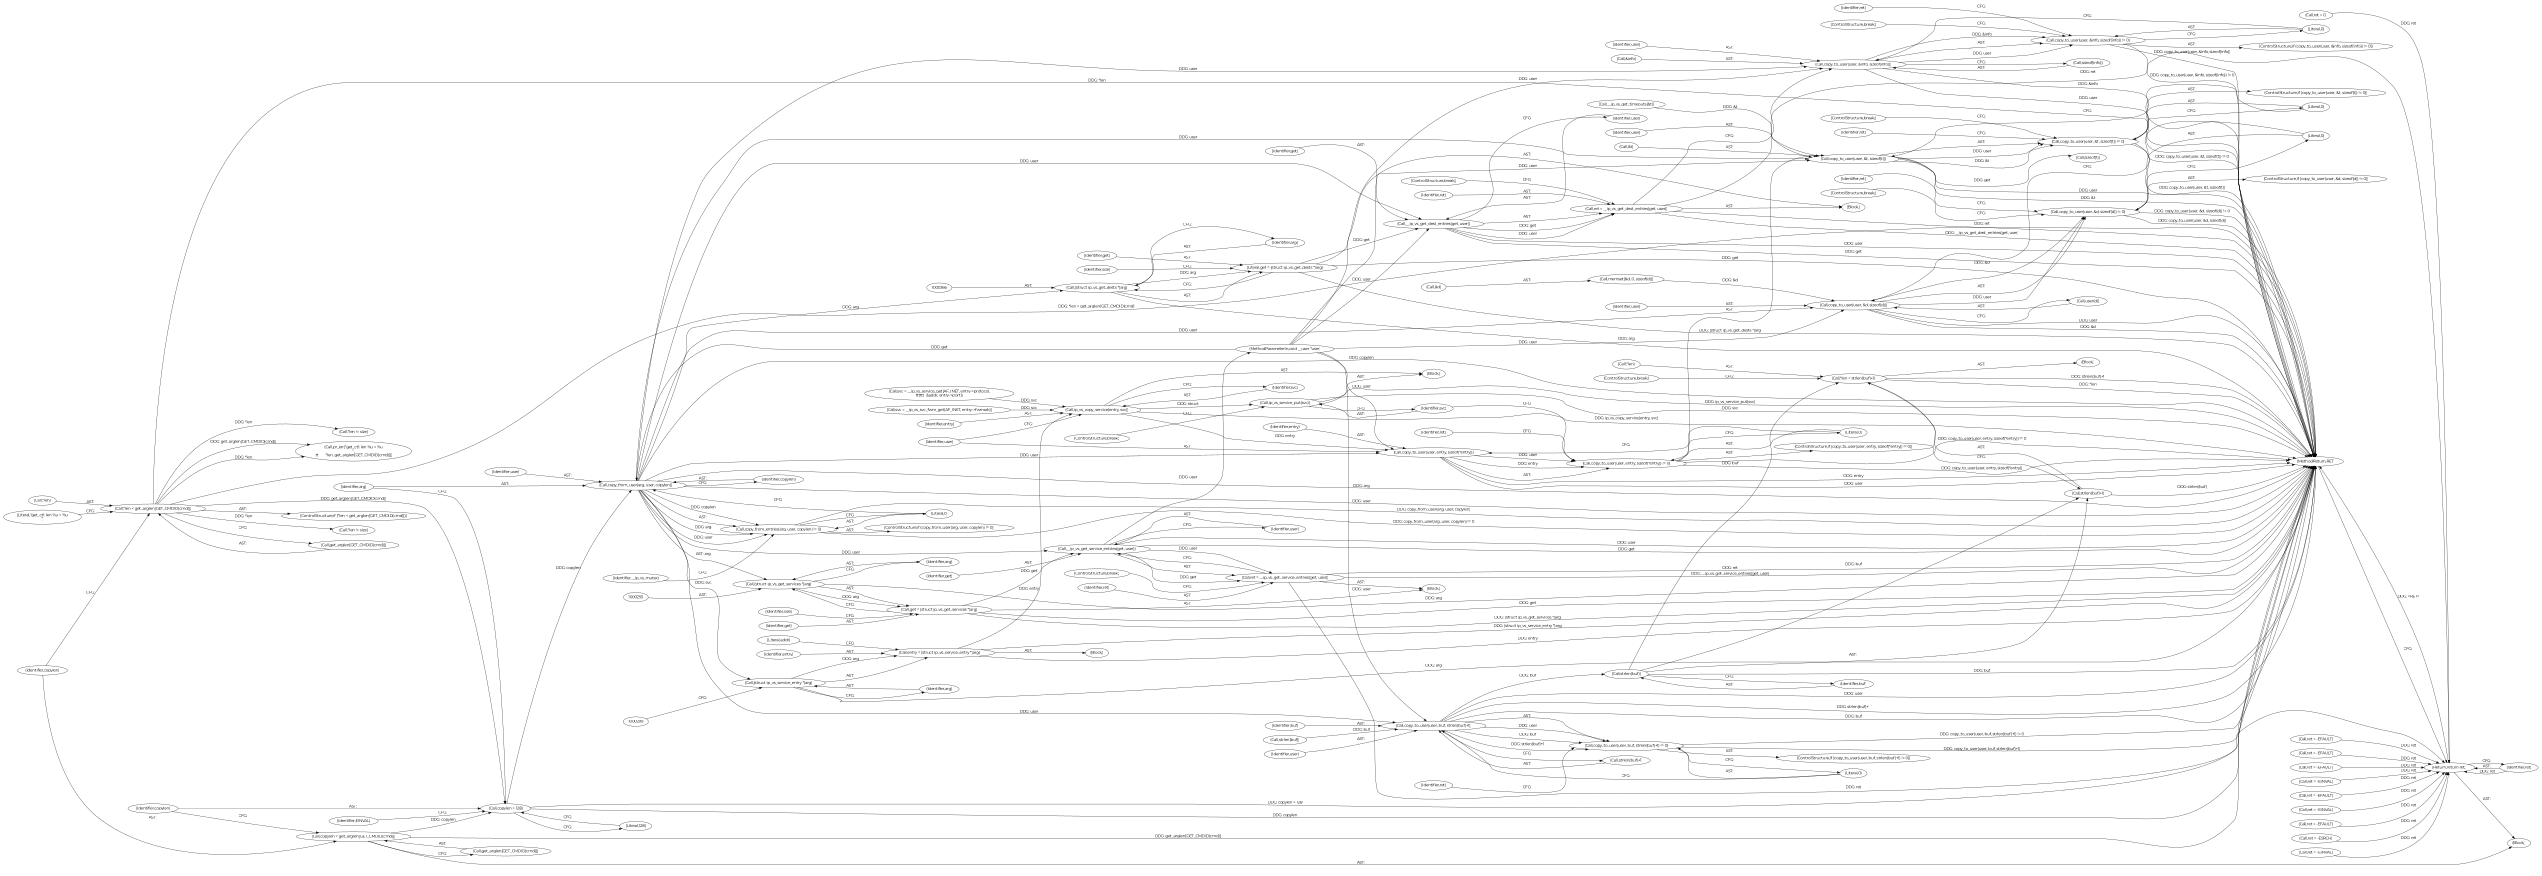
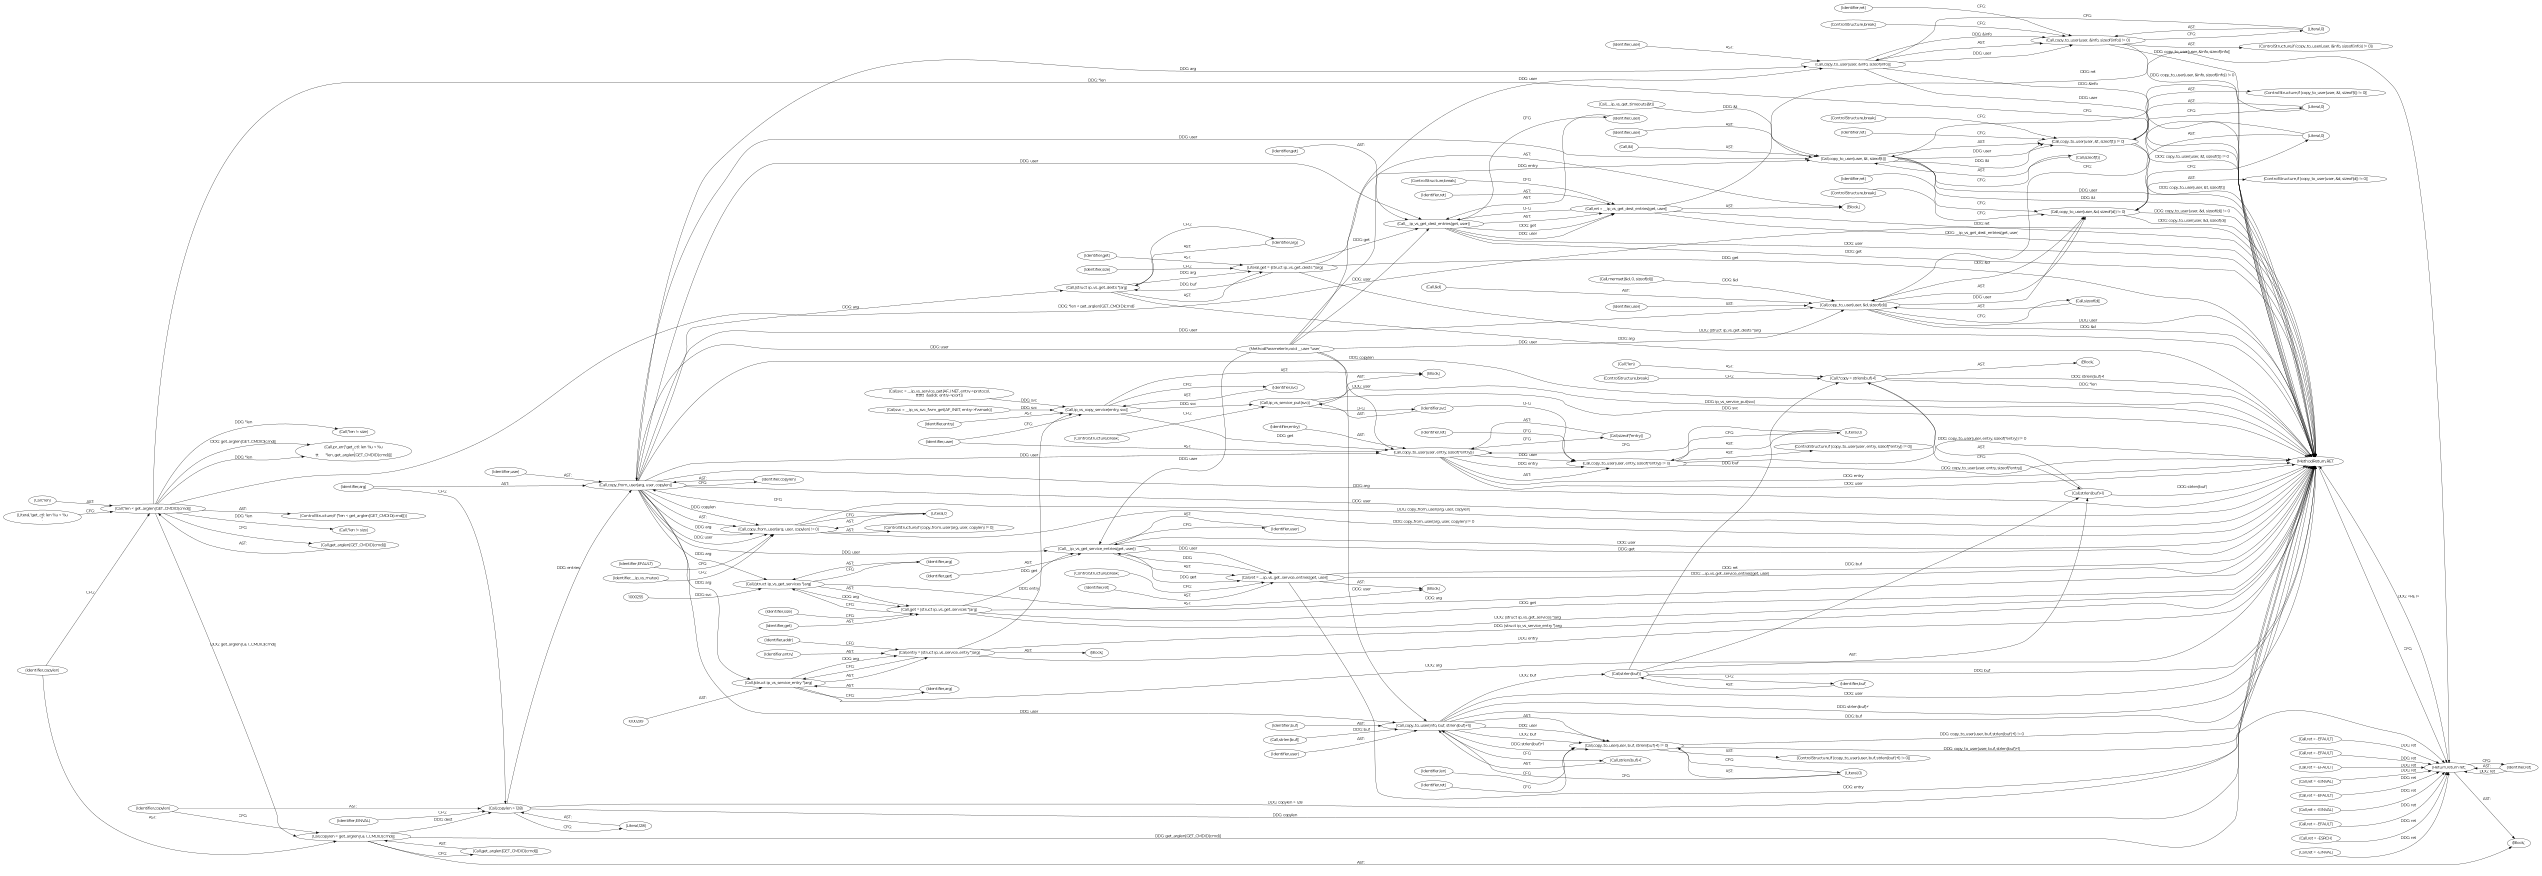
(2316, 15) -> none
(1626, 59) -> none
(2088, 63) -> none
(1188, 69) -> (1188, 69)
(1740, 143) -> (1516, 213)
(1528, 166) -> (1528, 166)
(1982, 180) -> (1982, 180)
(1188, 284) -> (1188, 284)
(1517, 284) -> (1628, 295)
(939, 288) -> none
(2088, 301) -> (2088, 301)
(1757, 320) -> (1976, 176)
(939, 347) -> (939, 347)
(1853, 379) -> (1853, 379)
(1188, 404) -> (1188, 404)
(1715, 424) -> none
(1285, 436) -> (1285, 436)
none -> (1626, 436)
(1221, 478) -> (1207, 470)
(779, 529) -> (779, 529)
(447, 540) -> (224, 677)
(703, 554) -> (703, 554)
(1188, 558) -> (1188, 558)
none -> (636, 564)
(568, 568) -> (568, 568)
(703, 583) -> (703, 583)
(703, 595) -> (703, 595)
(779, 640) -> (779, 640)
none -> (862, 668)
(703, 698) -> (703, 698)
(1434, 726) -> (1434, 726)
none -> (1434, 771)
(1853, 787) -> (1853, 787)
(568, 817) -> (568, 817)
(443, 820) -> (443, 820)
